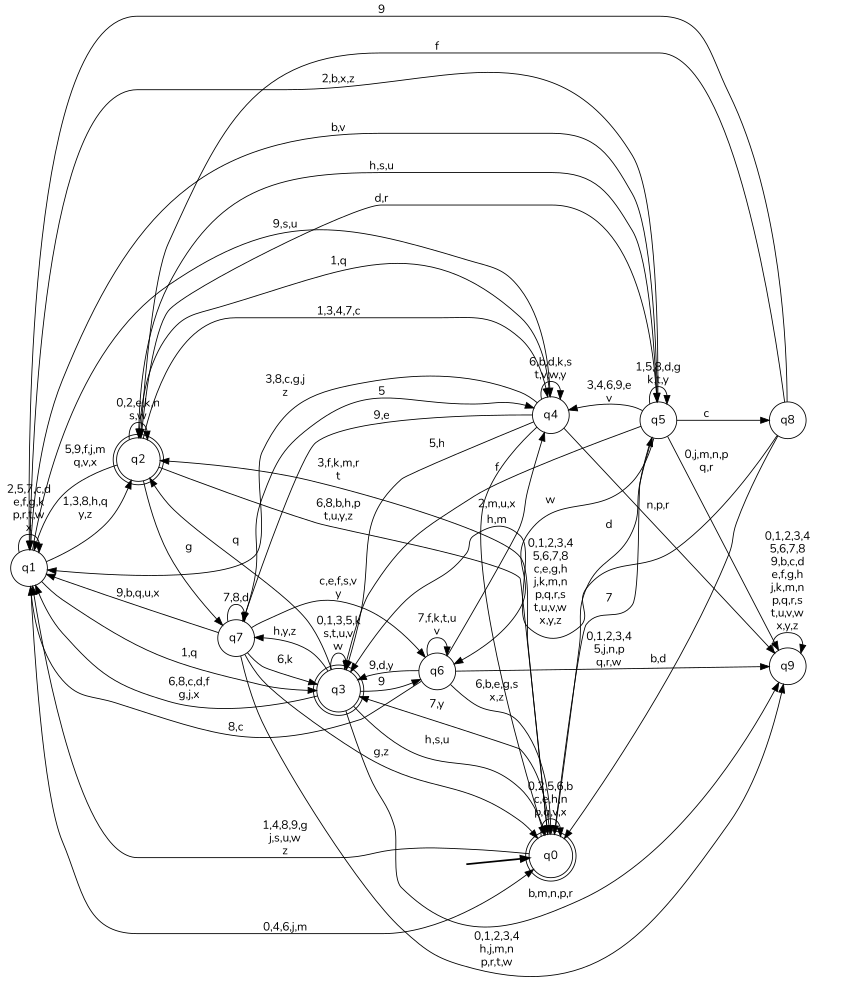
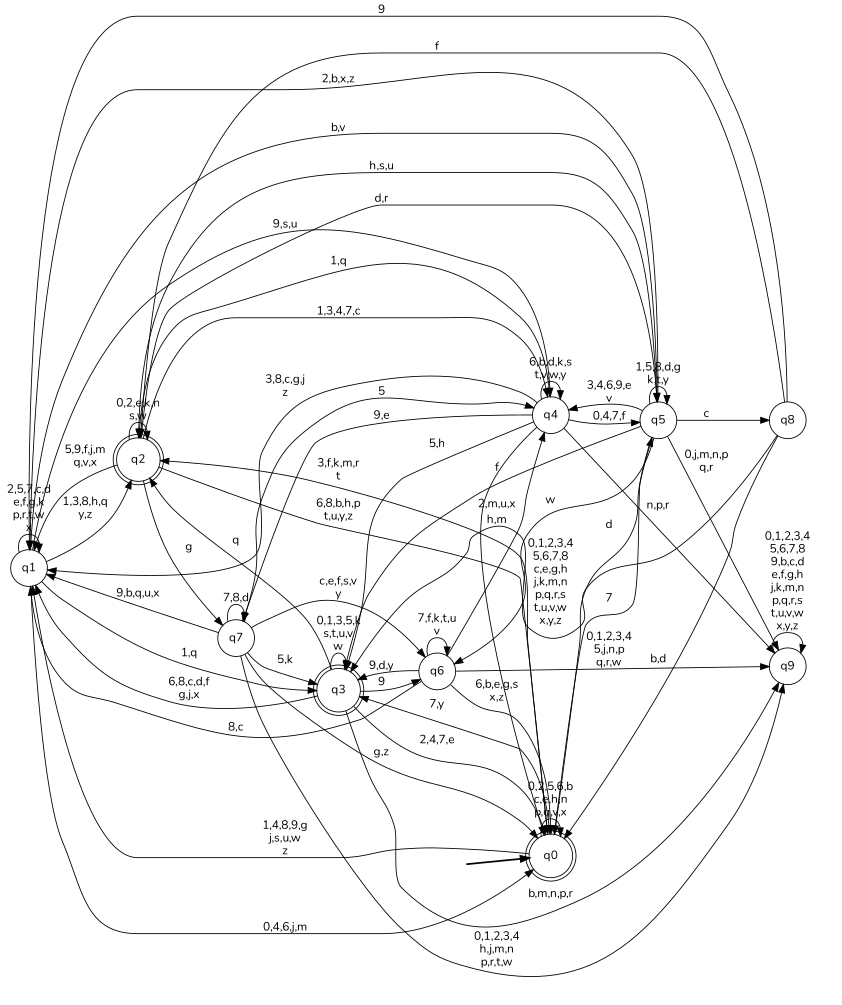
none -> (600, 424)
(300, 646) -> none
(285, 660) -> (285, 660)
(437, 740) -> (437, 740)
